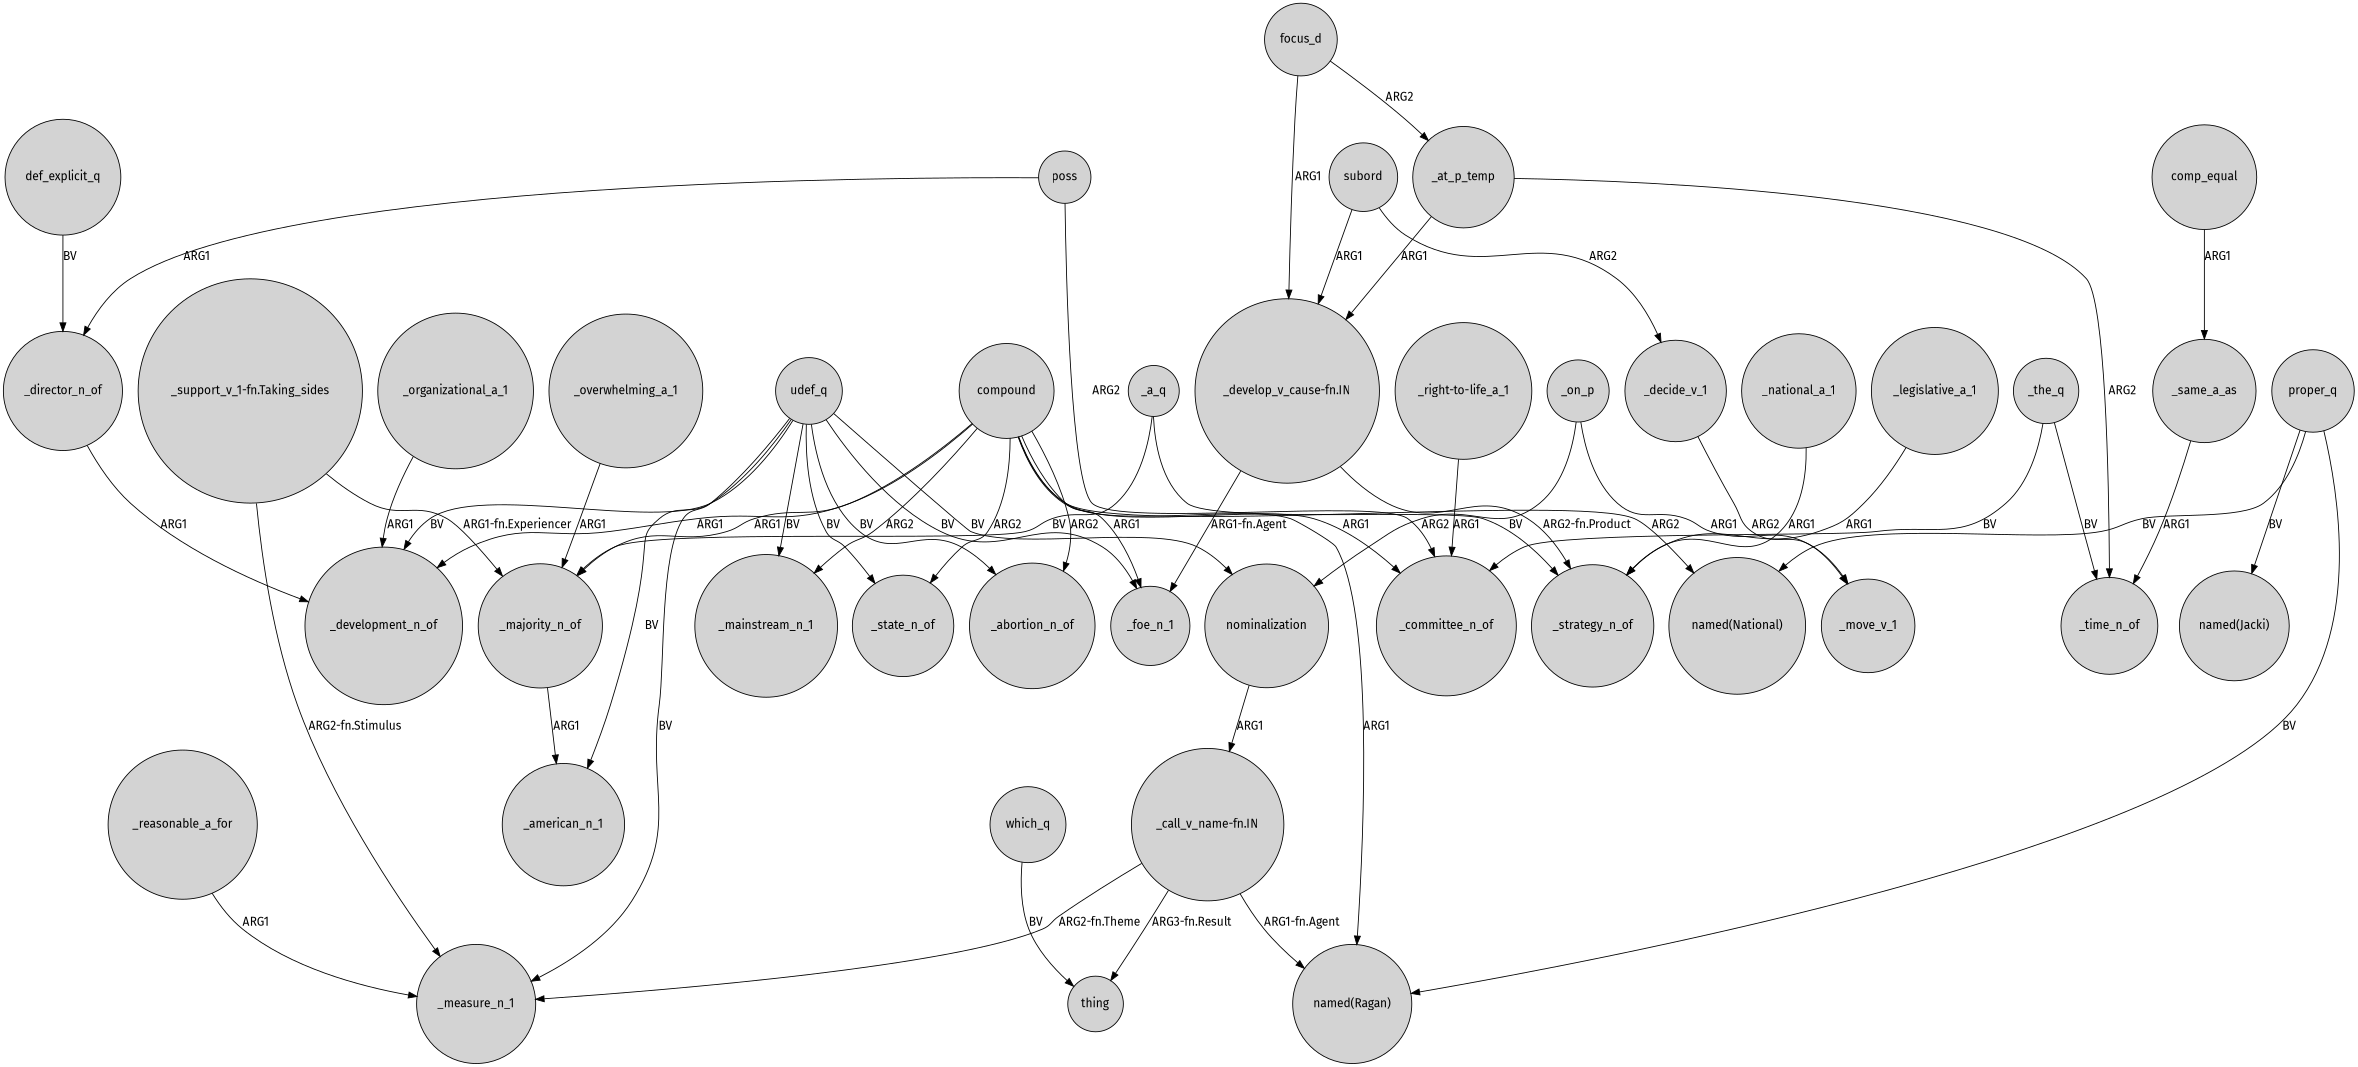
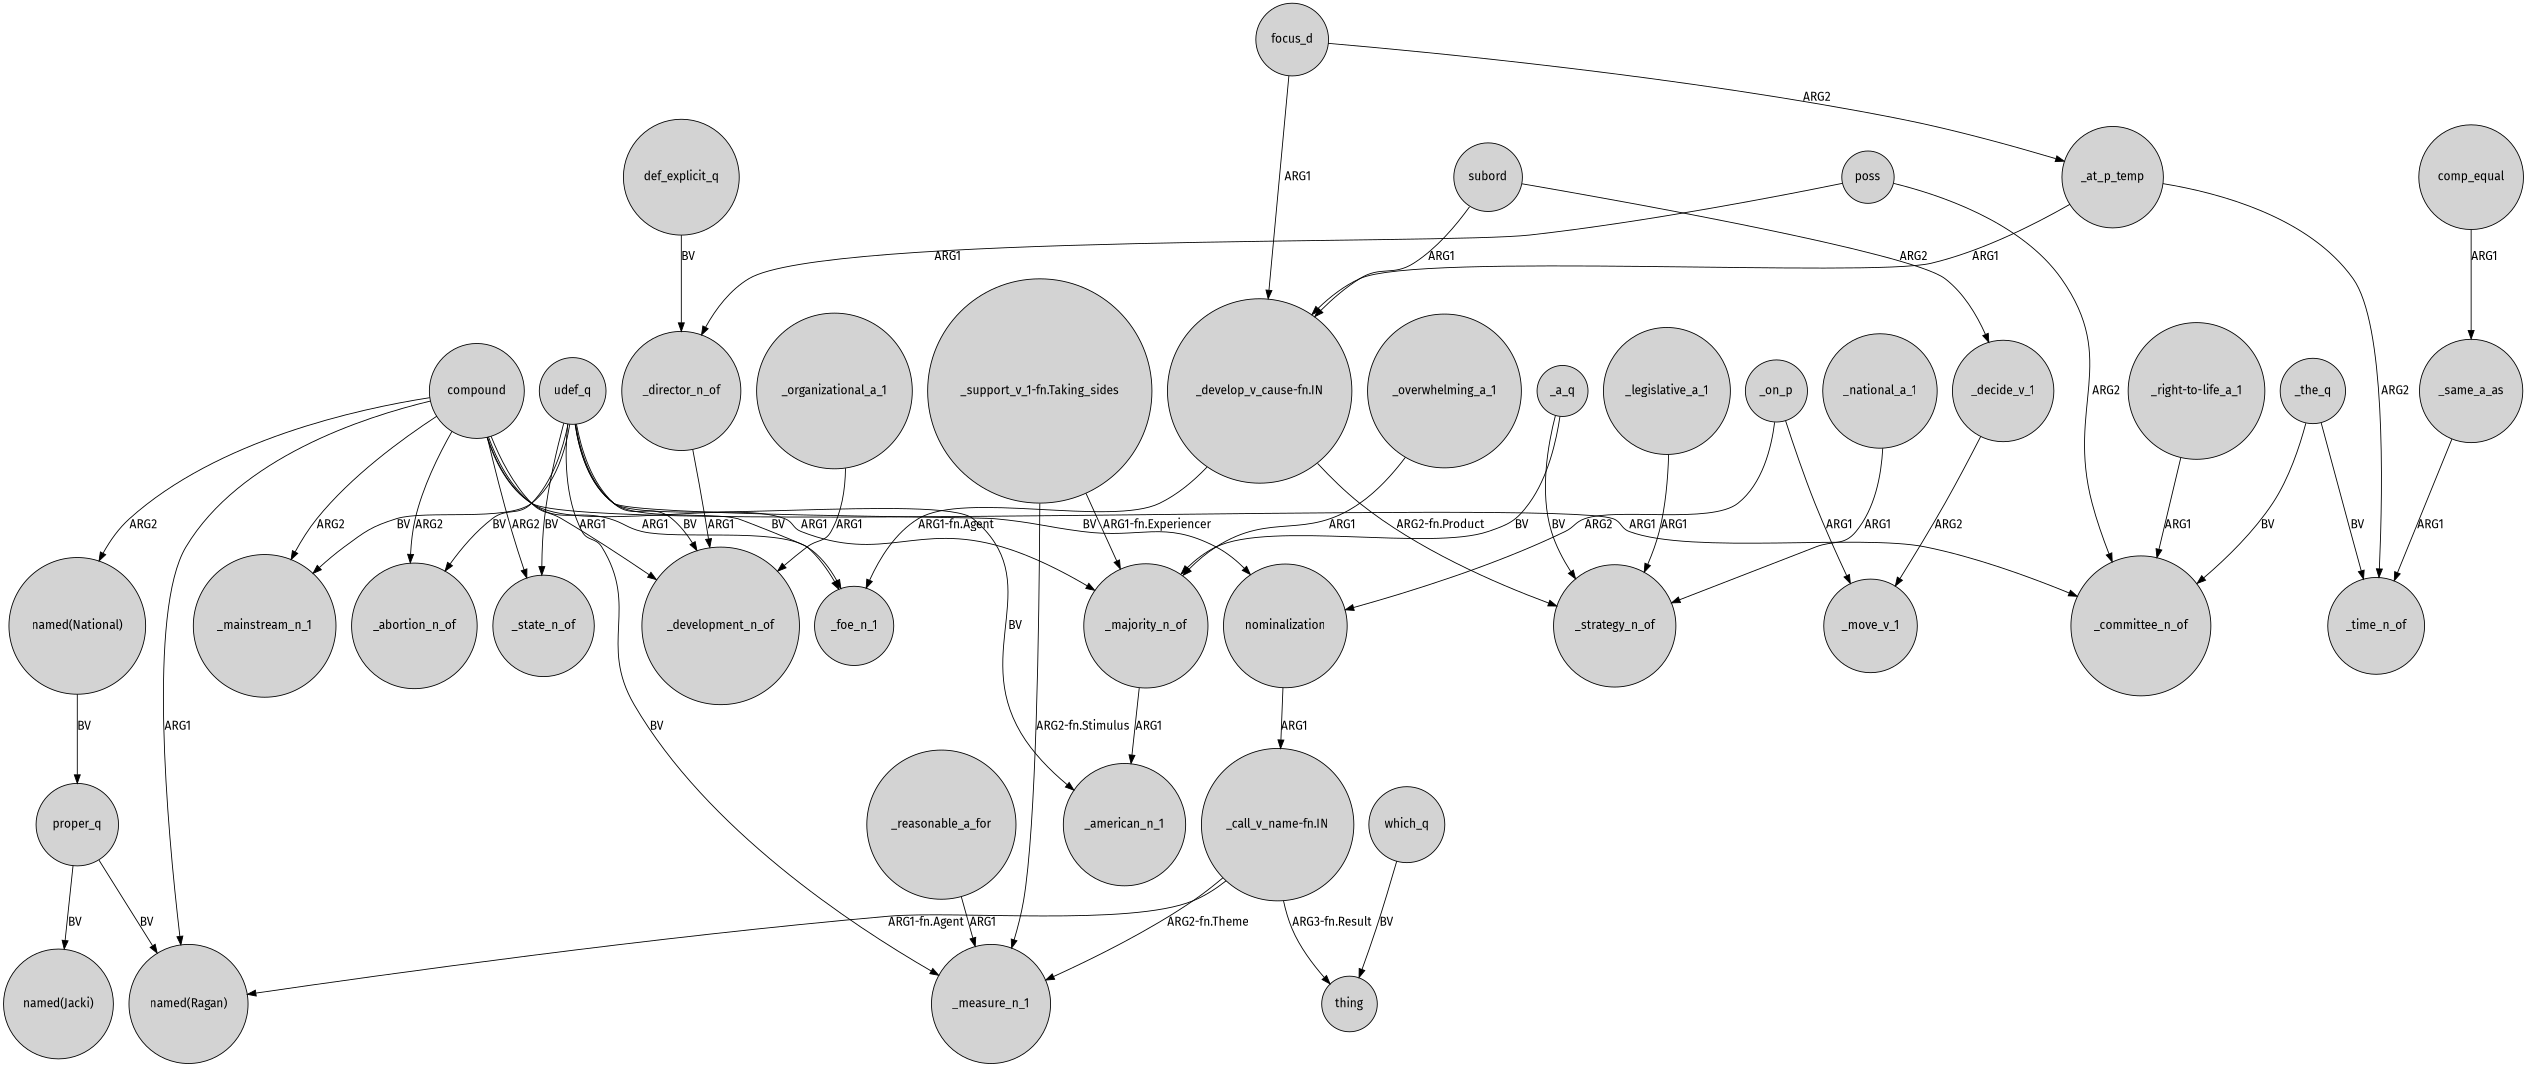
(2065, 534) -> (77, 734)
